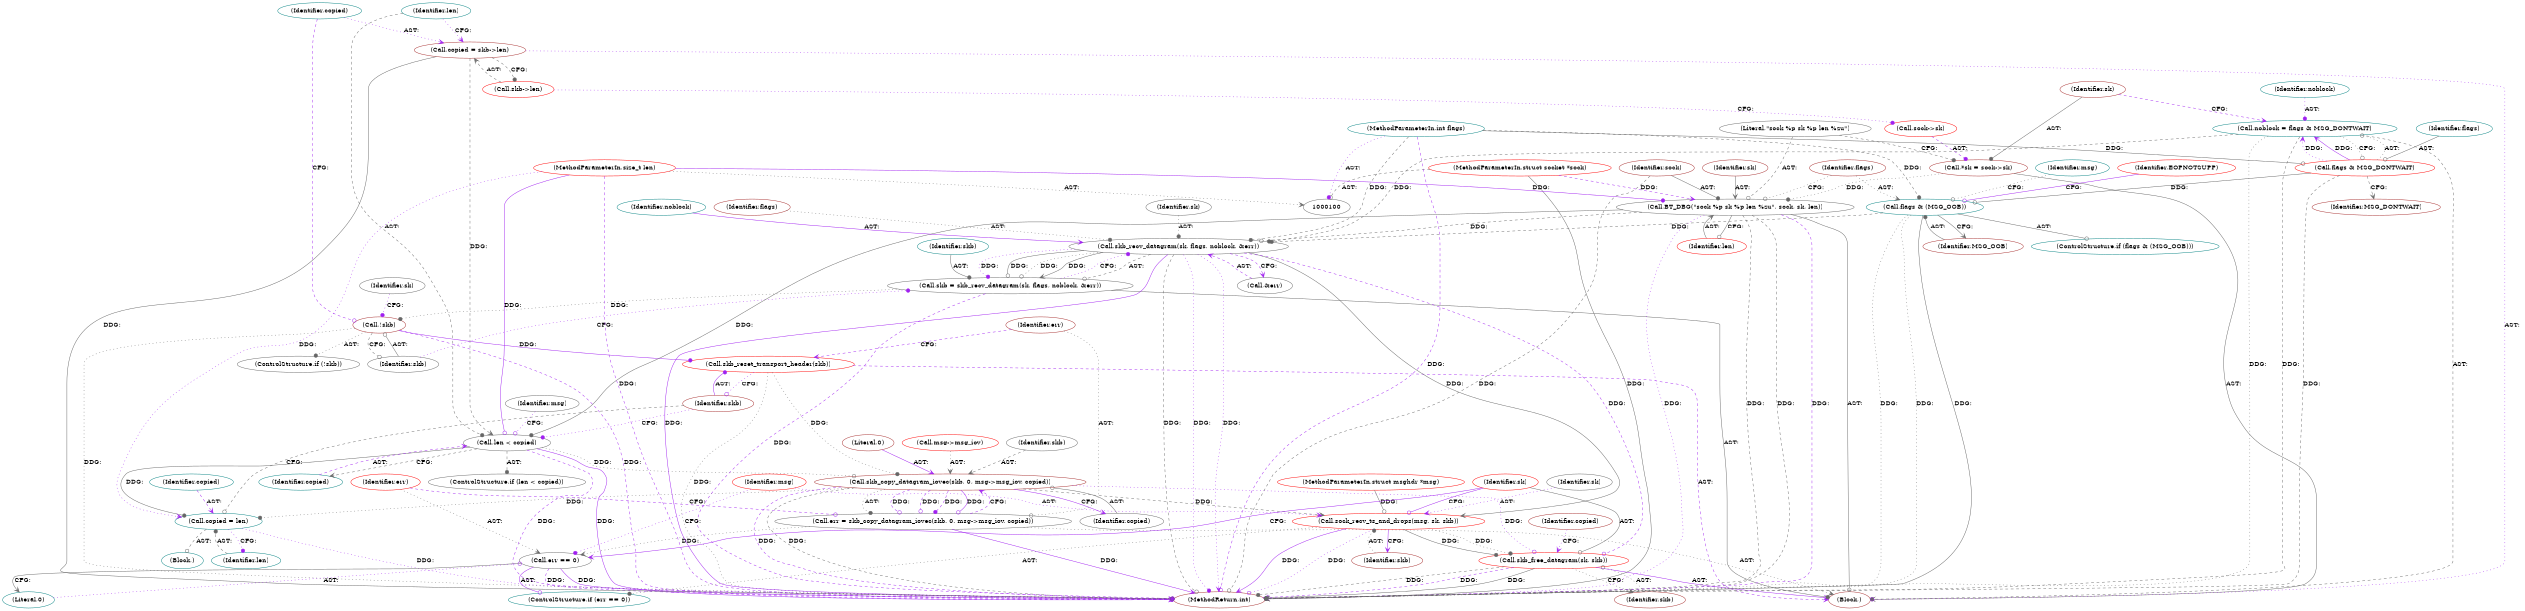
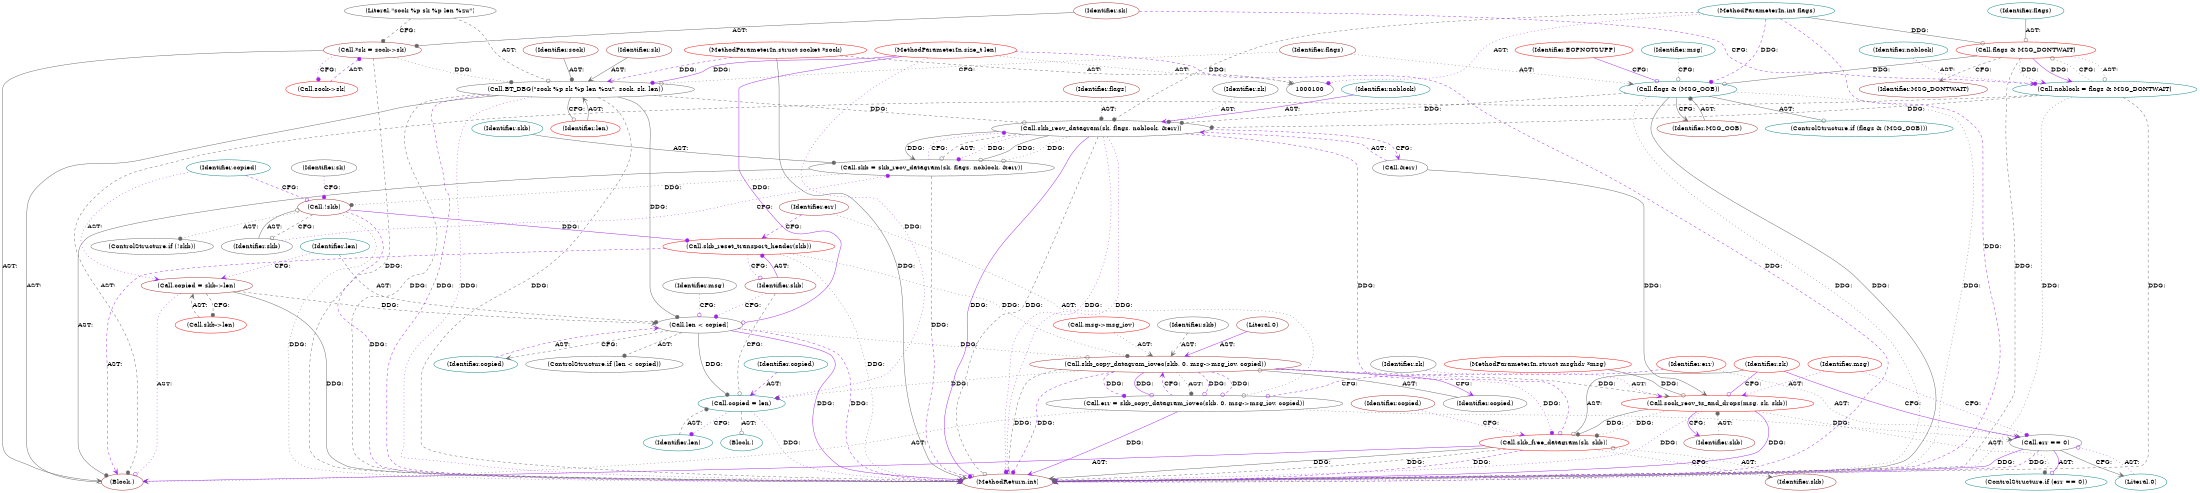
(1223, 97) -> (322, 64)
(1744, 141) -> (1751, 59)
(1450, 397) -> (337, 466)
(1507, 406) -> (1644, 207)
(1318, 492) -> (1425, 376)
